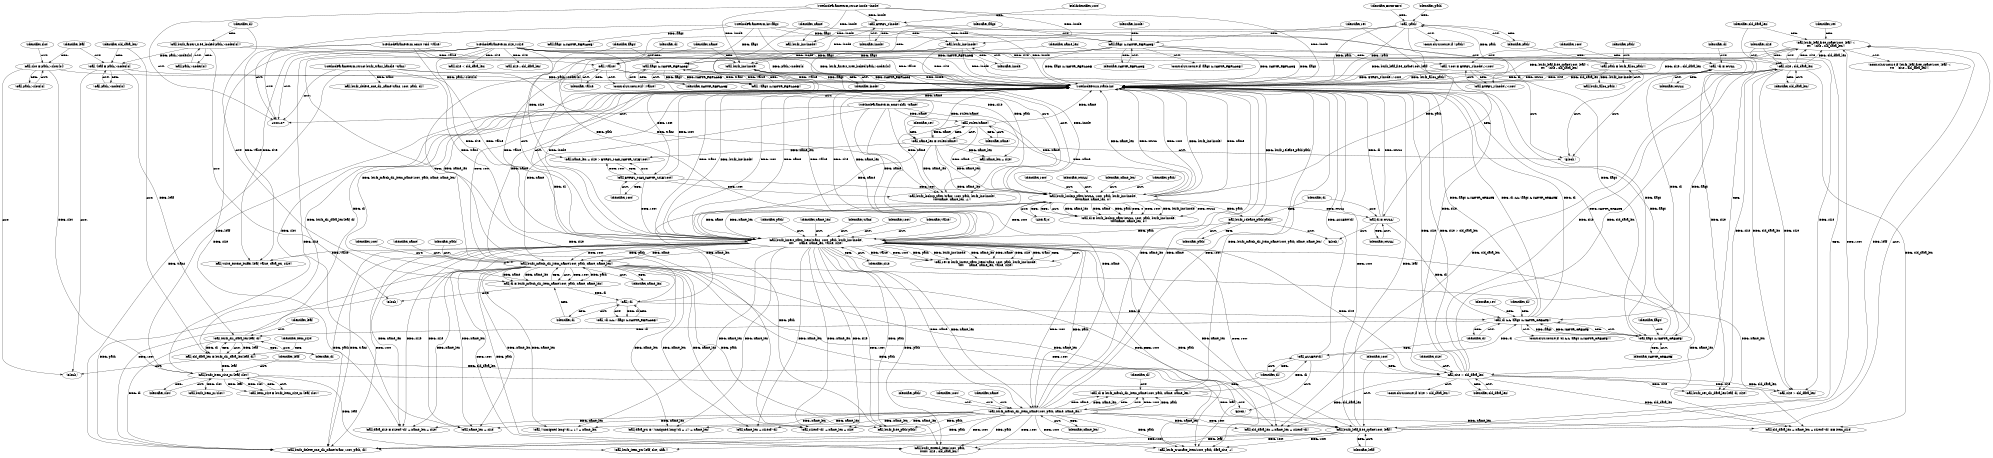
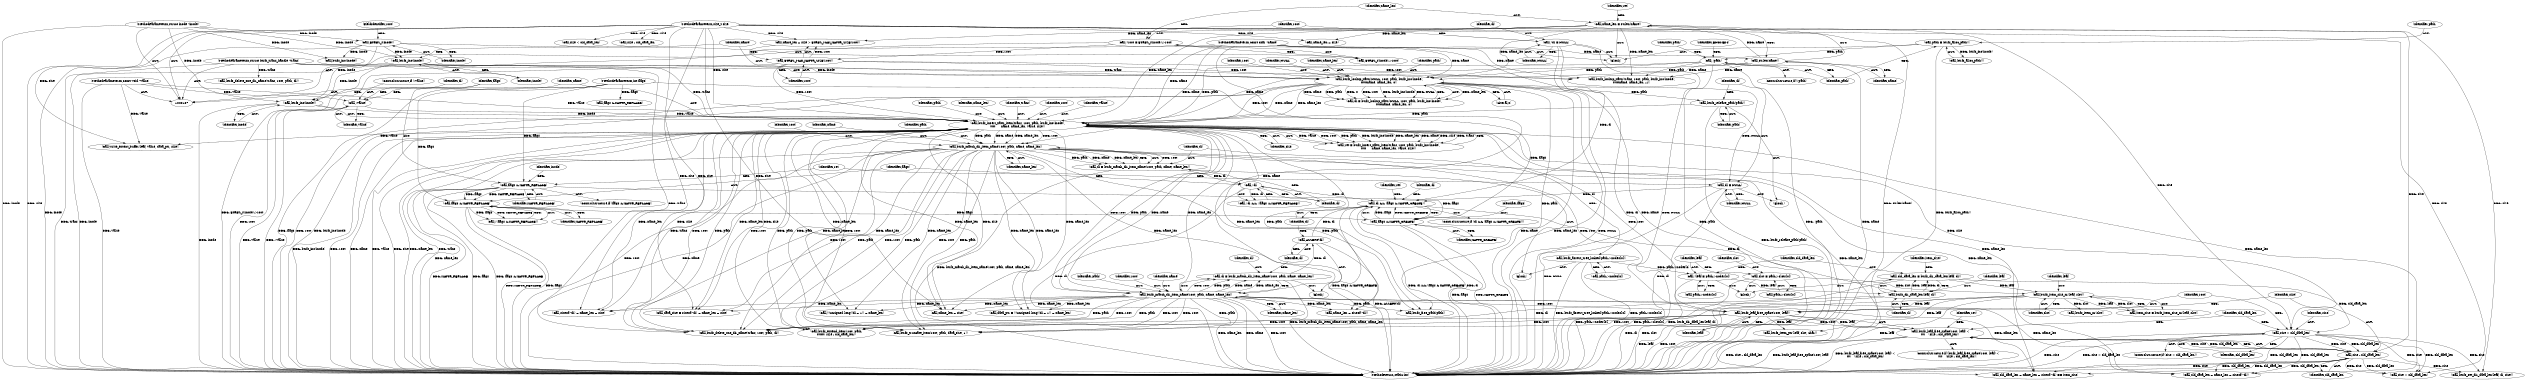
(608, 78) -> (366, 91)
(984, 90) -> (1719, 244)
